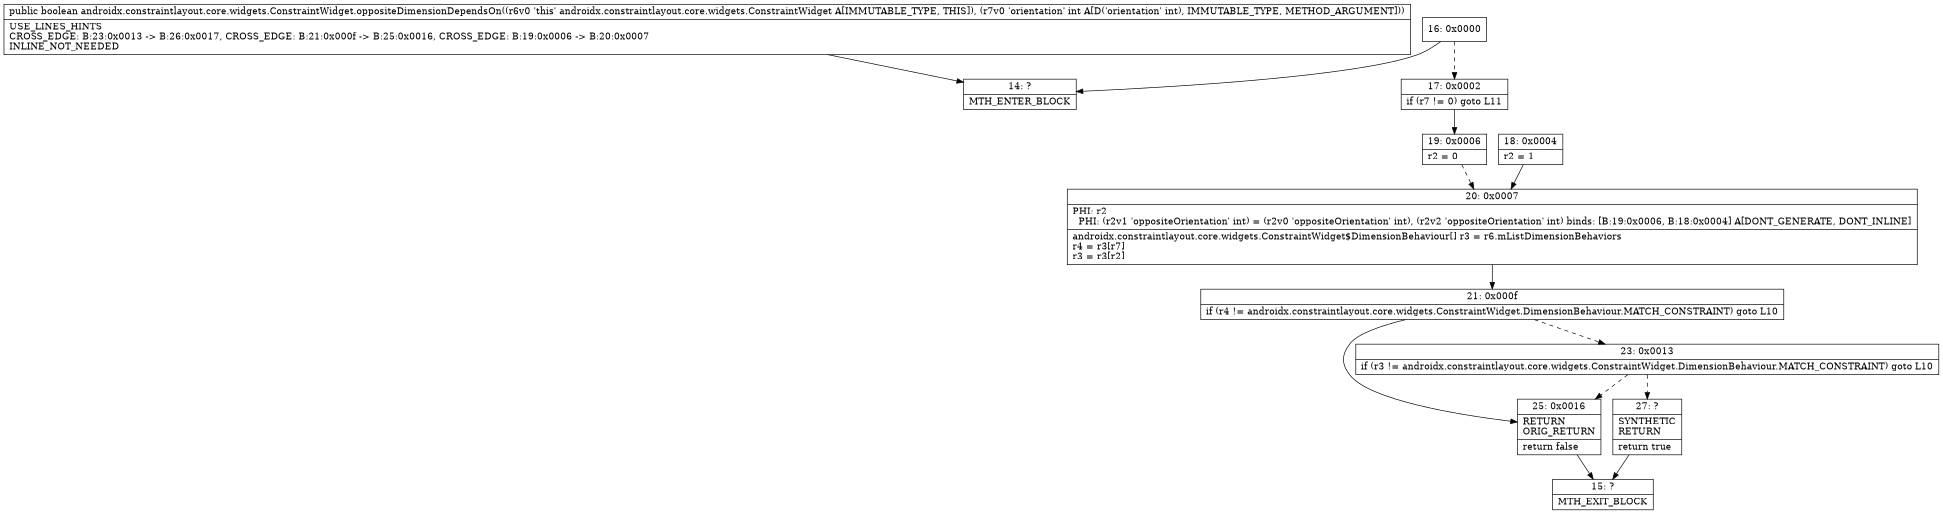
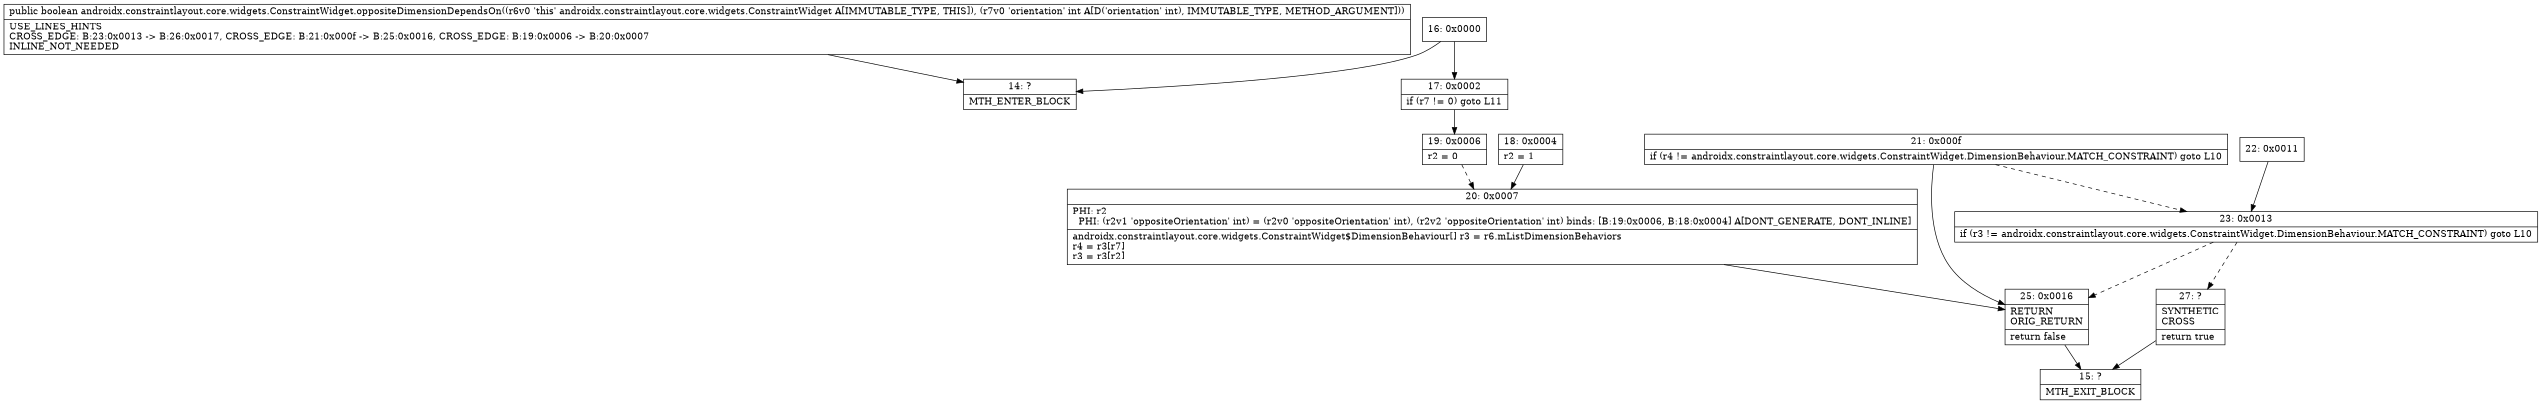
(1455, 57) -> (1455, 57)
none -> (2272, 149)
(1492, 273) -> (1861, 287)
(1640, 432) -> (2179, 322)
